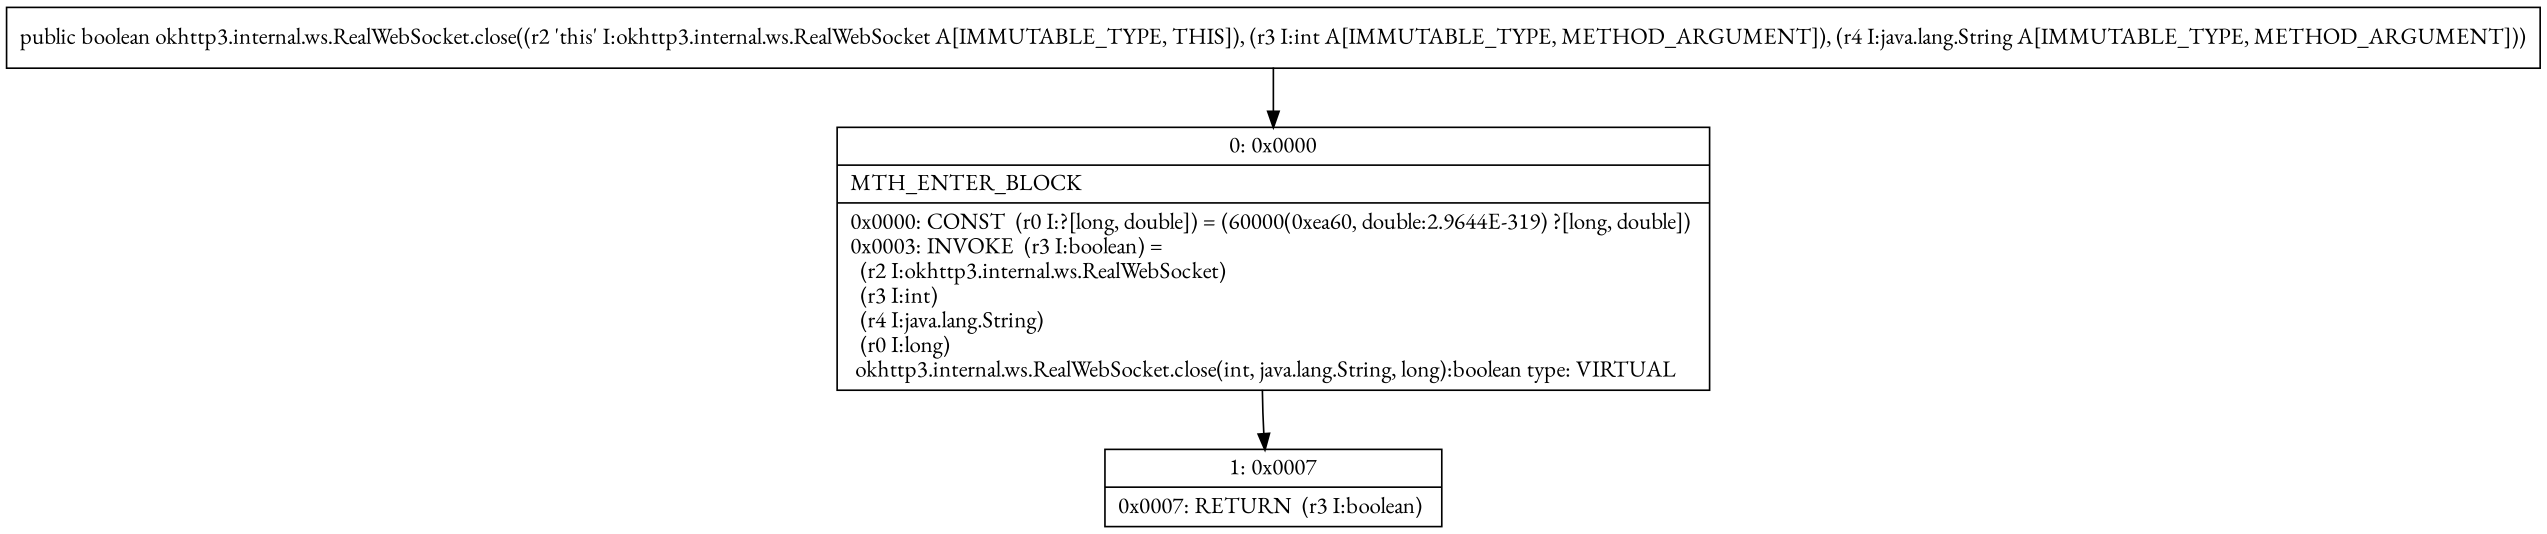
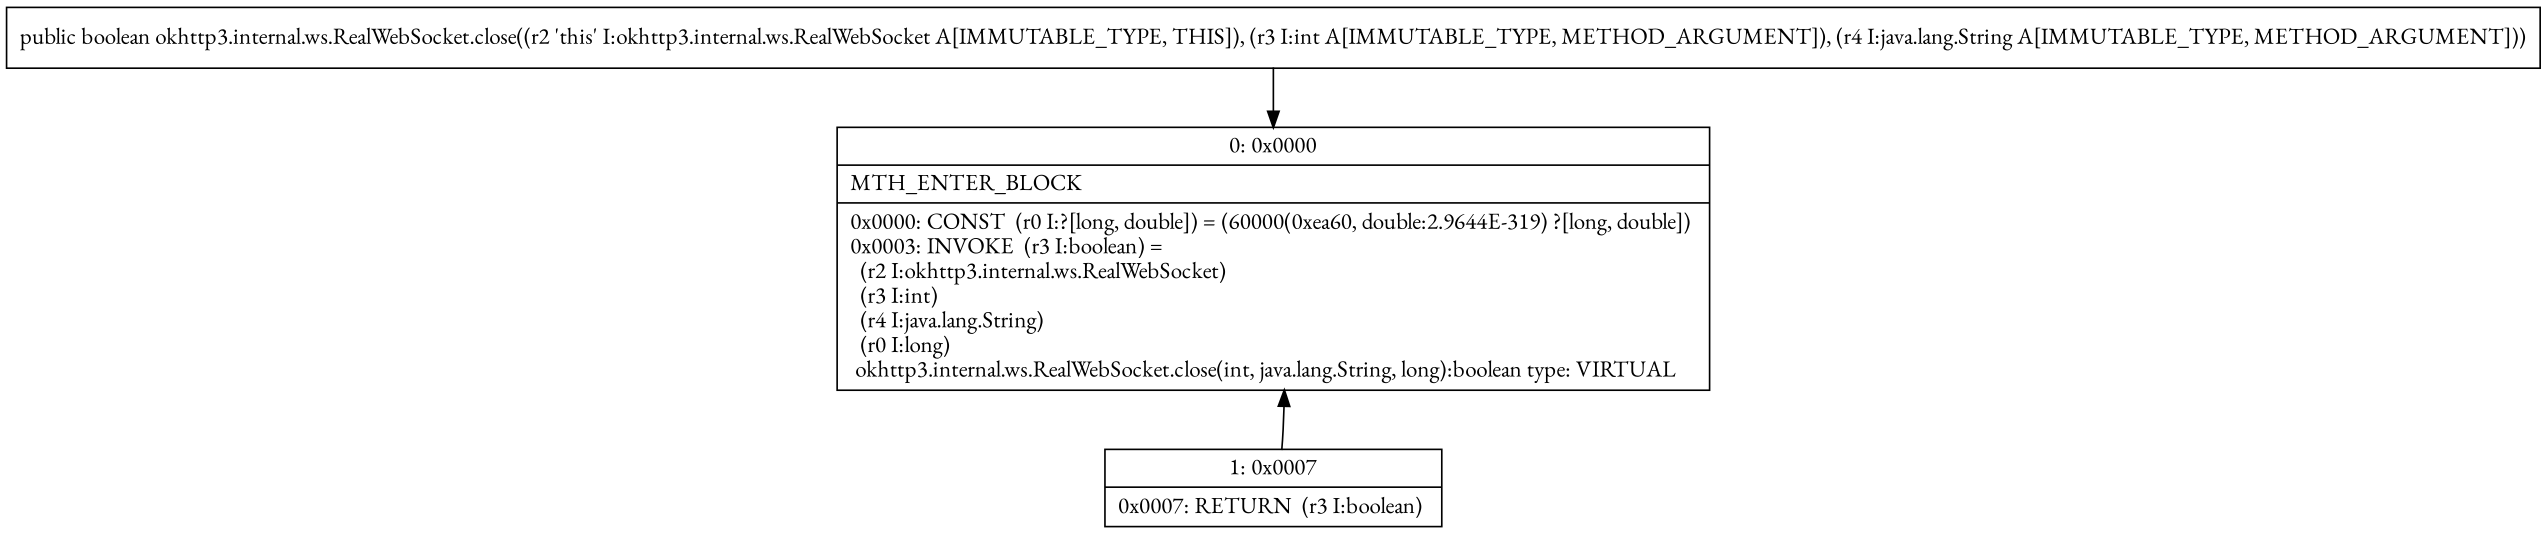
(1263, 412) -> (1283, 428)
